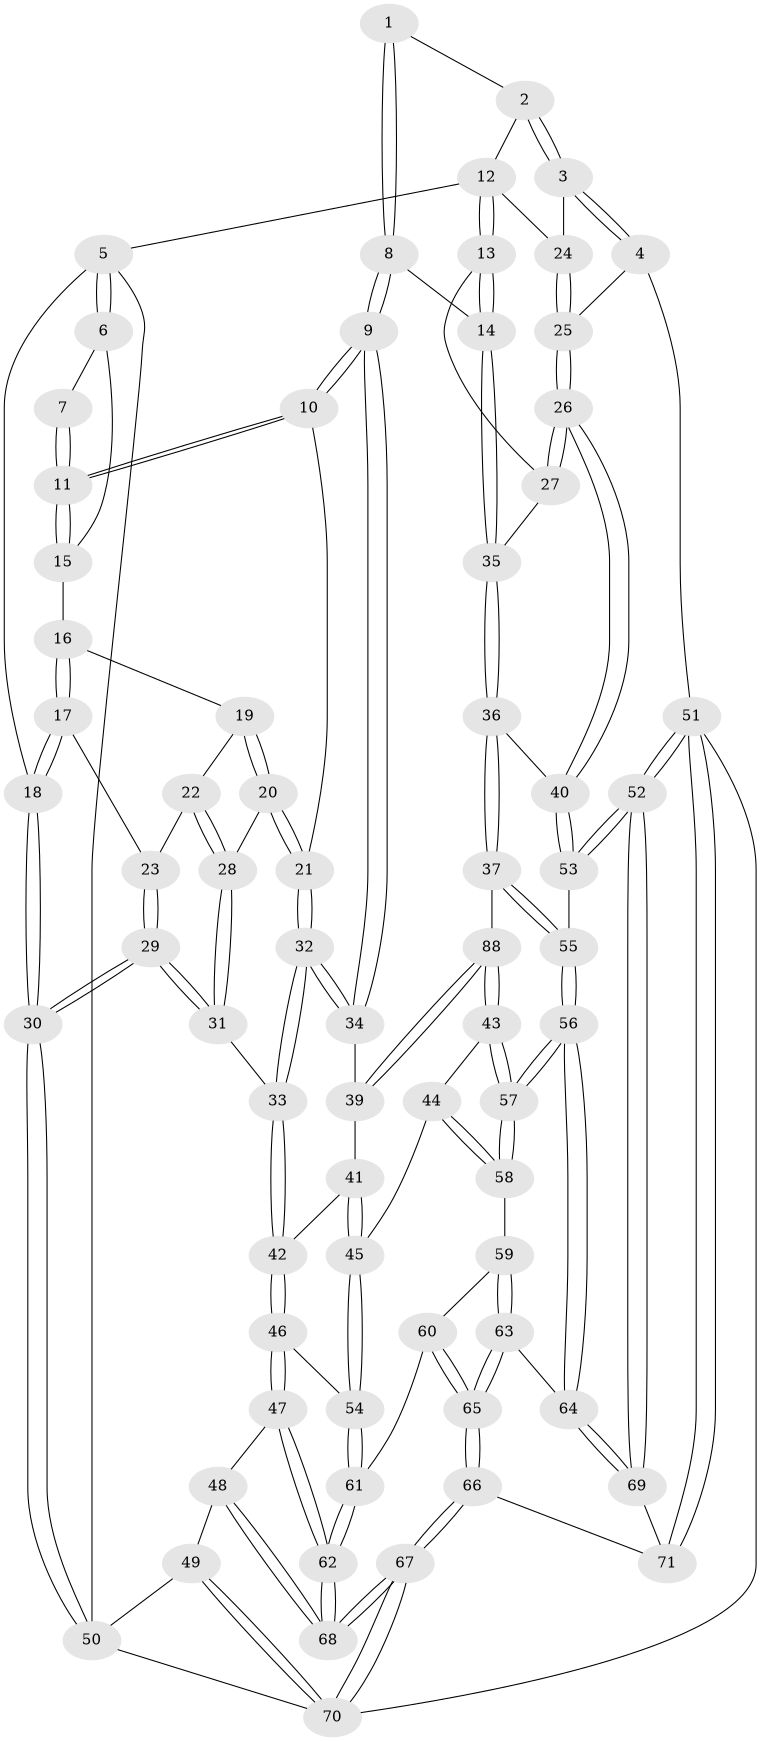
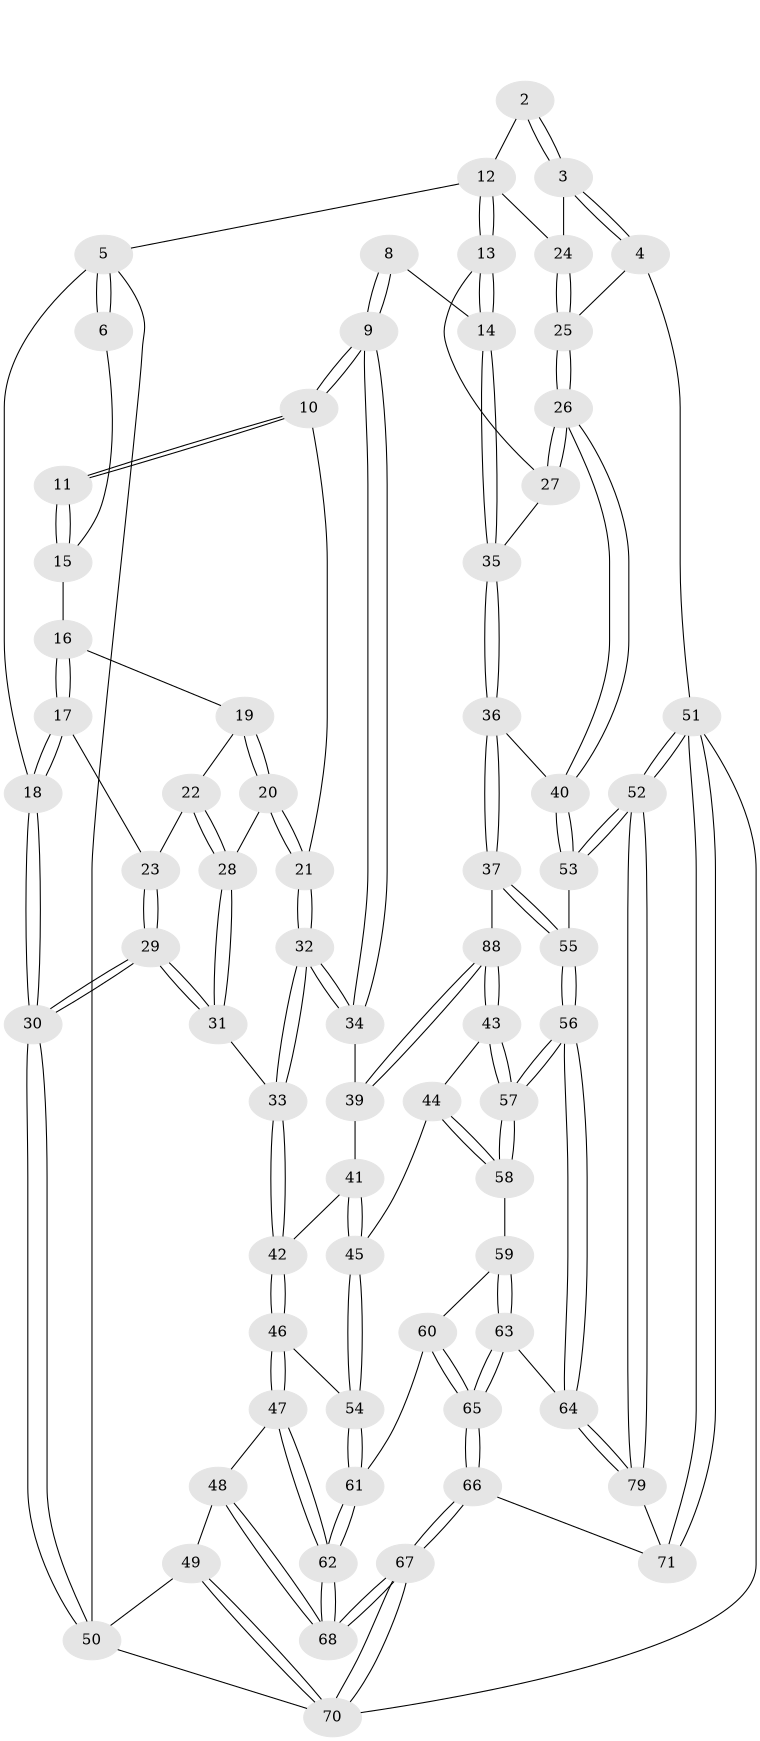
(389, 24) -> none
(63, 409) -> none
(637, 1487) -> (637, 1487)
